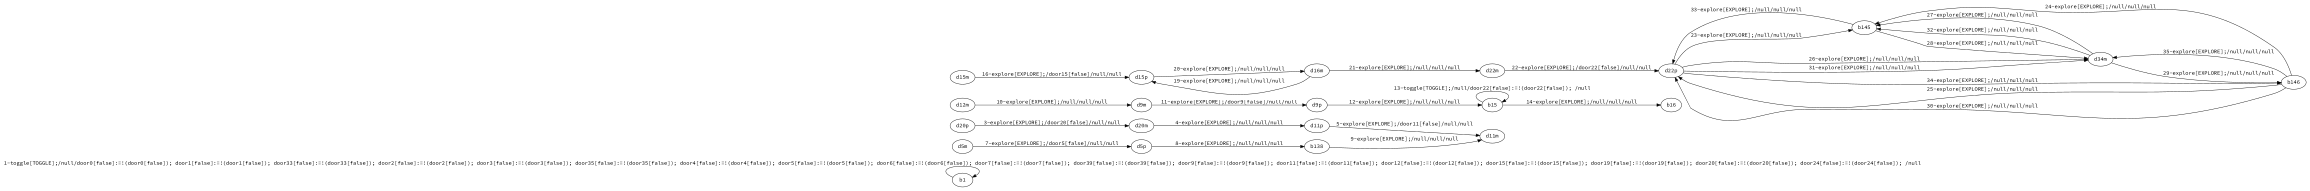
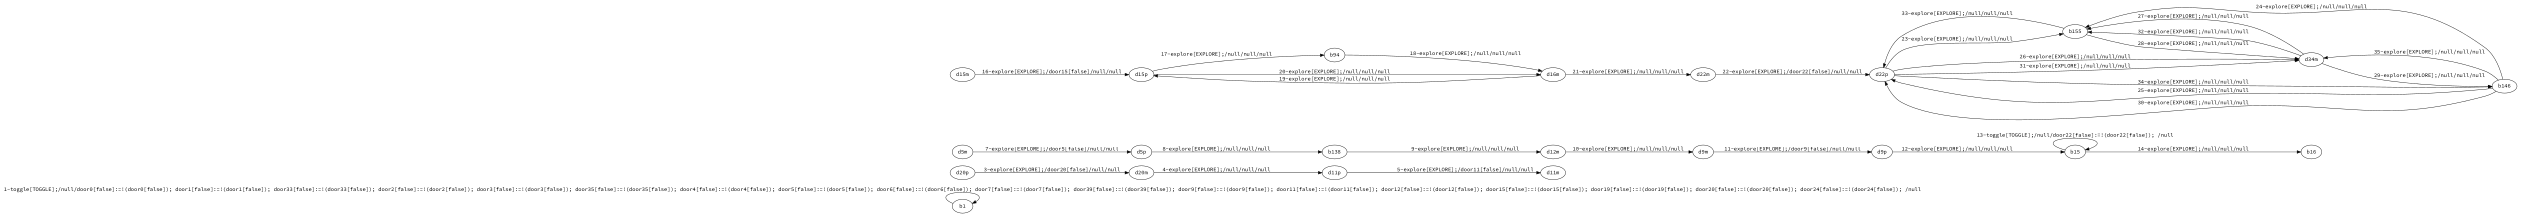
(1864, 28) -> (2075, 32)
none -> (1335, 55)
(1404, 148) -> (1442, 152)
